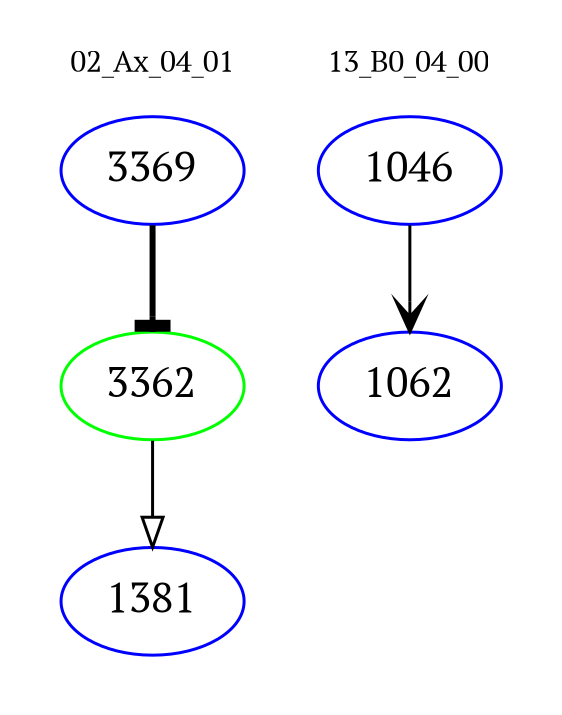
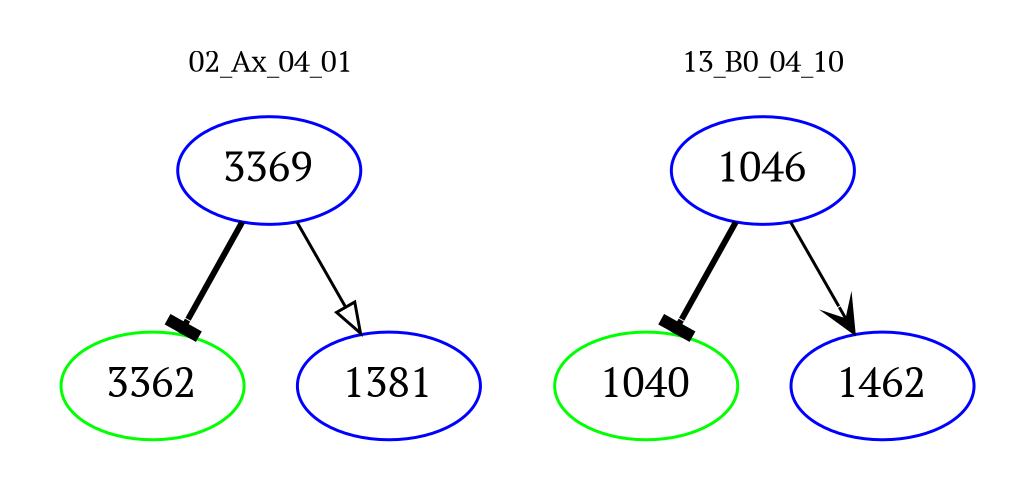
(410, 64) -> (764, 64)
(410, 386) -> (883, 386)
none -> (646, 386)
(153, 479) -> (321, 264)
